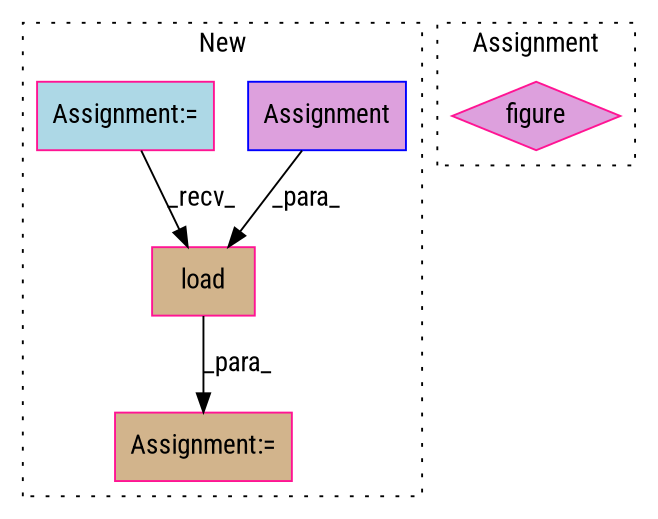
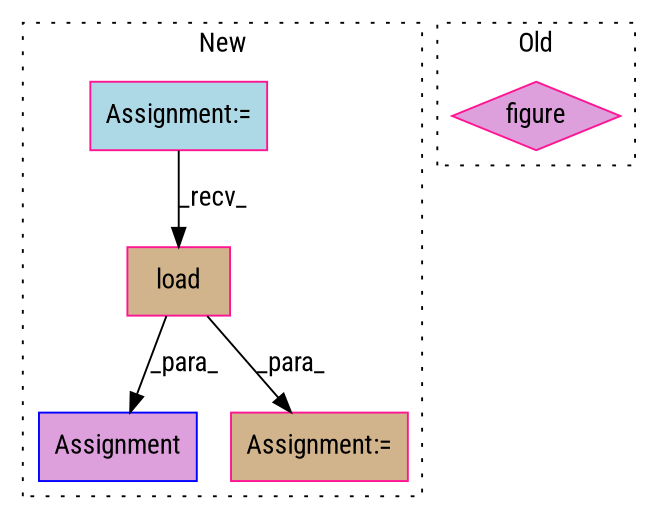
(536, 45) -> (536, 45)
(271, 191) -> (152, 355)
